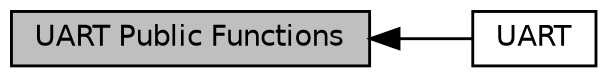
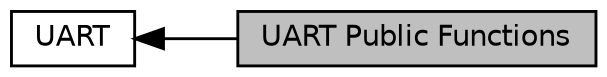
(436, 39) -> (201, 39)
